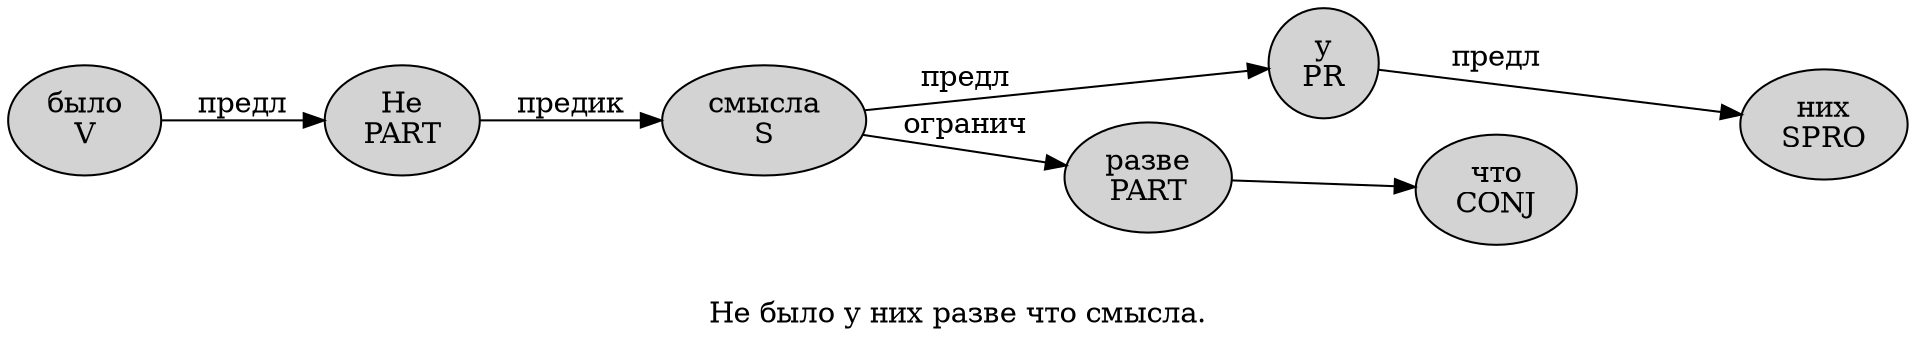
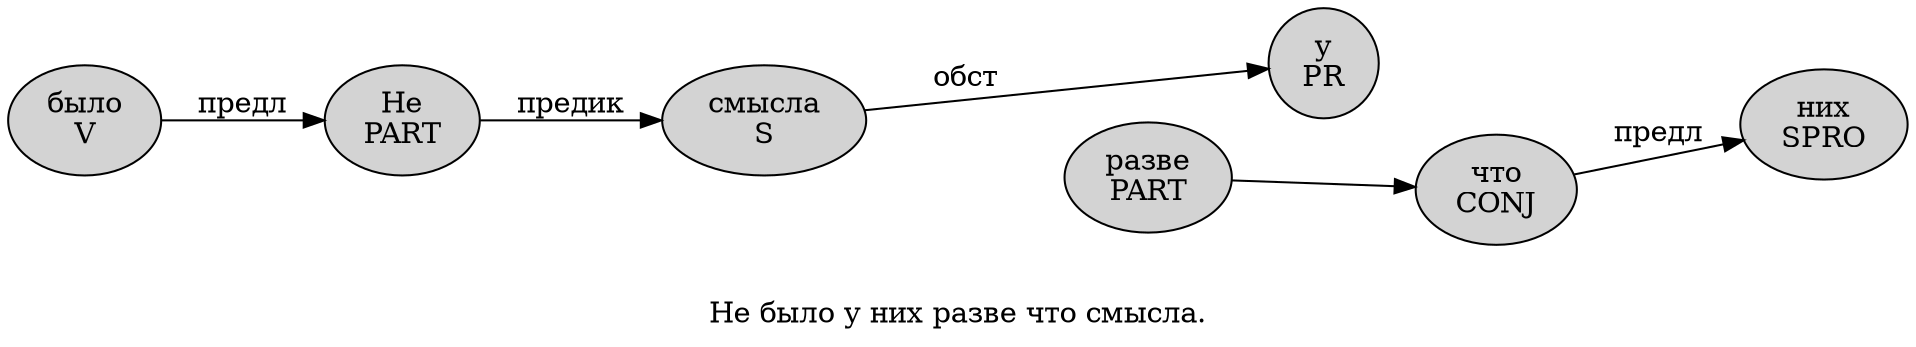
(966, 79) -> (966, 79)
(1550, 91) -> (1649, 159)
(954, 149) -> none
